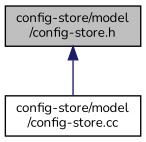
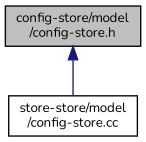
(73, 116) -> (73, 116)
